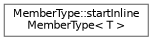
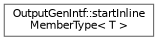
(76, 20) -> (79, 20)
